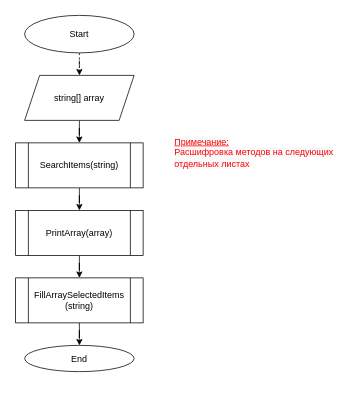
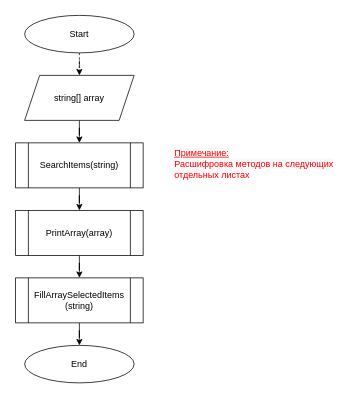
(259, 158) -> (259, 169)
(79, 359) -> (79, 364)
